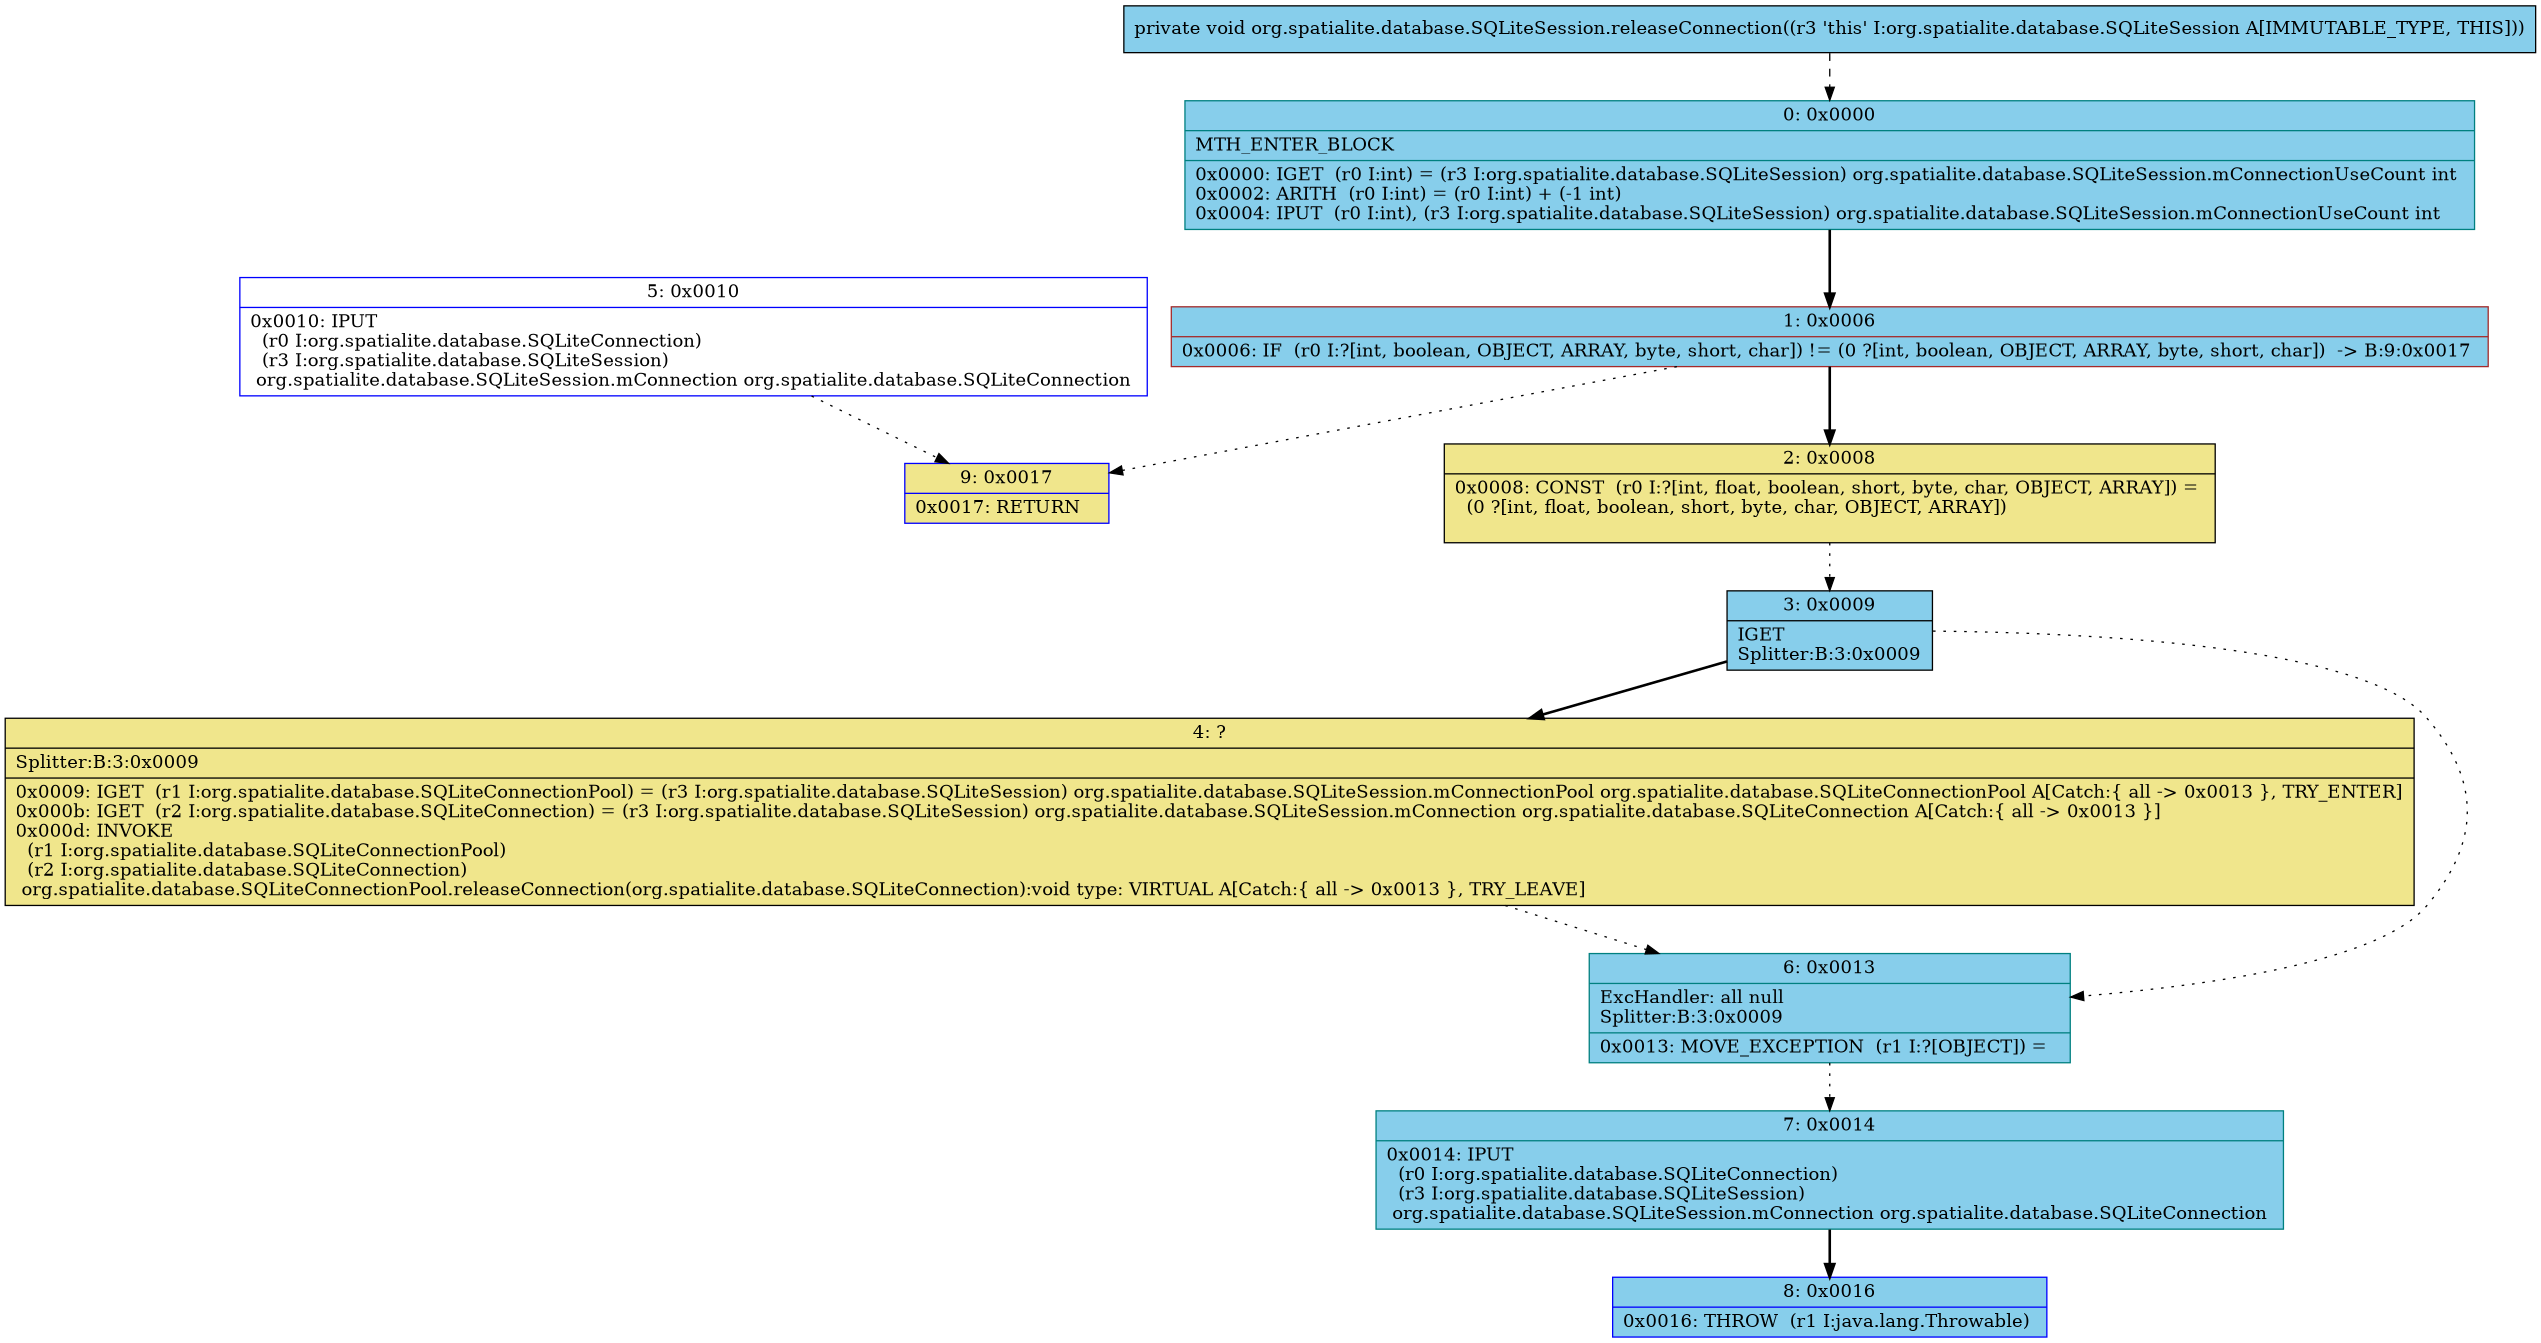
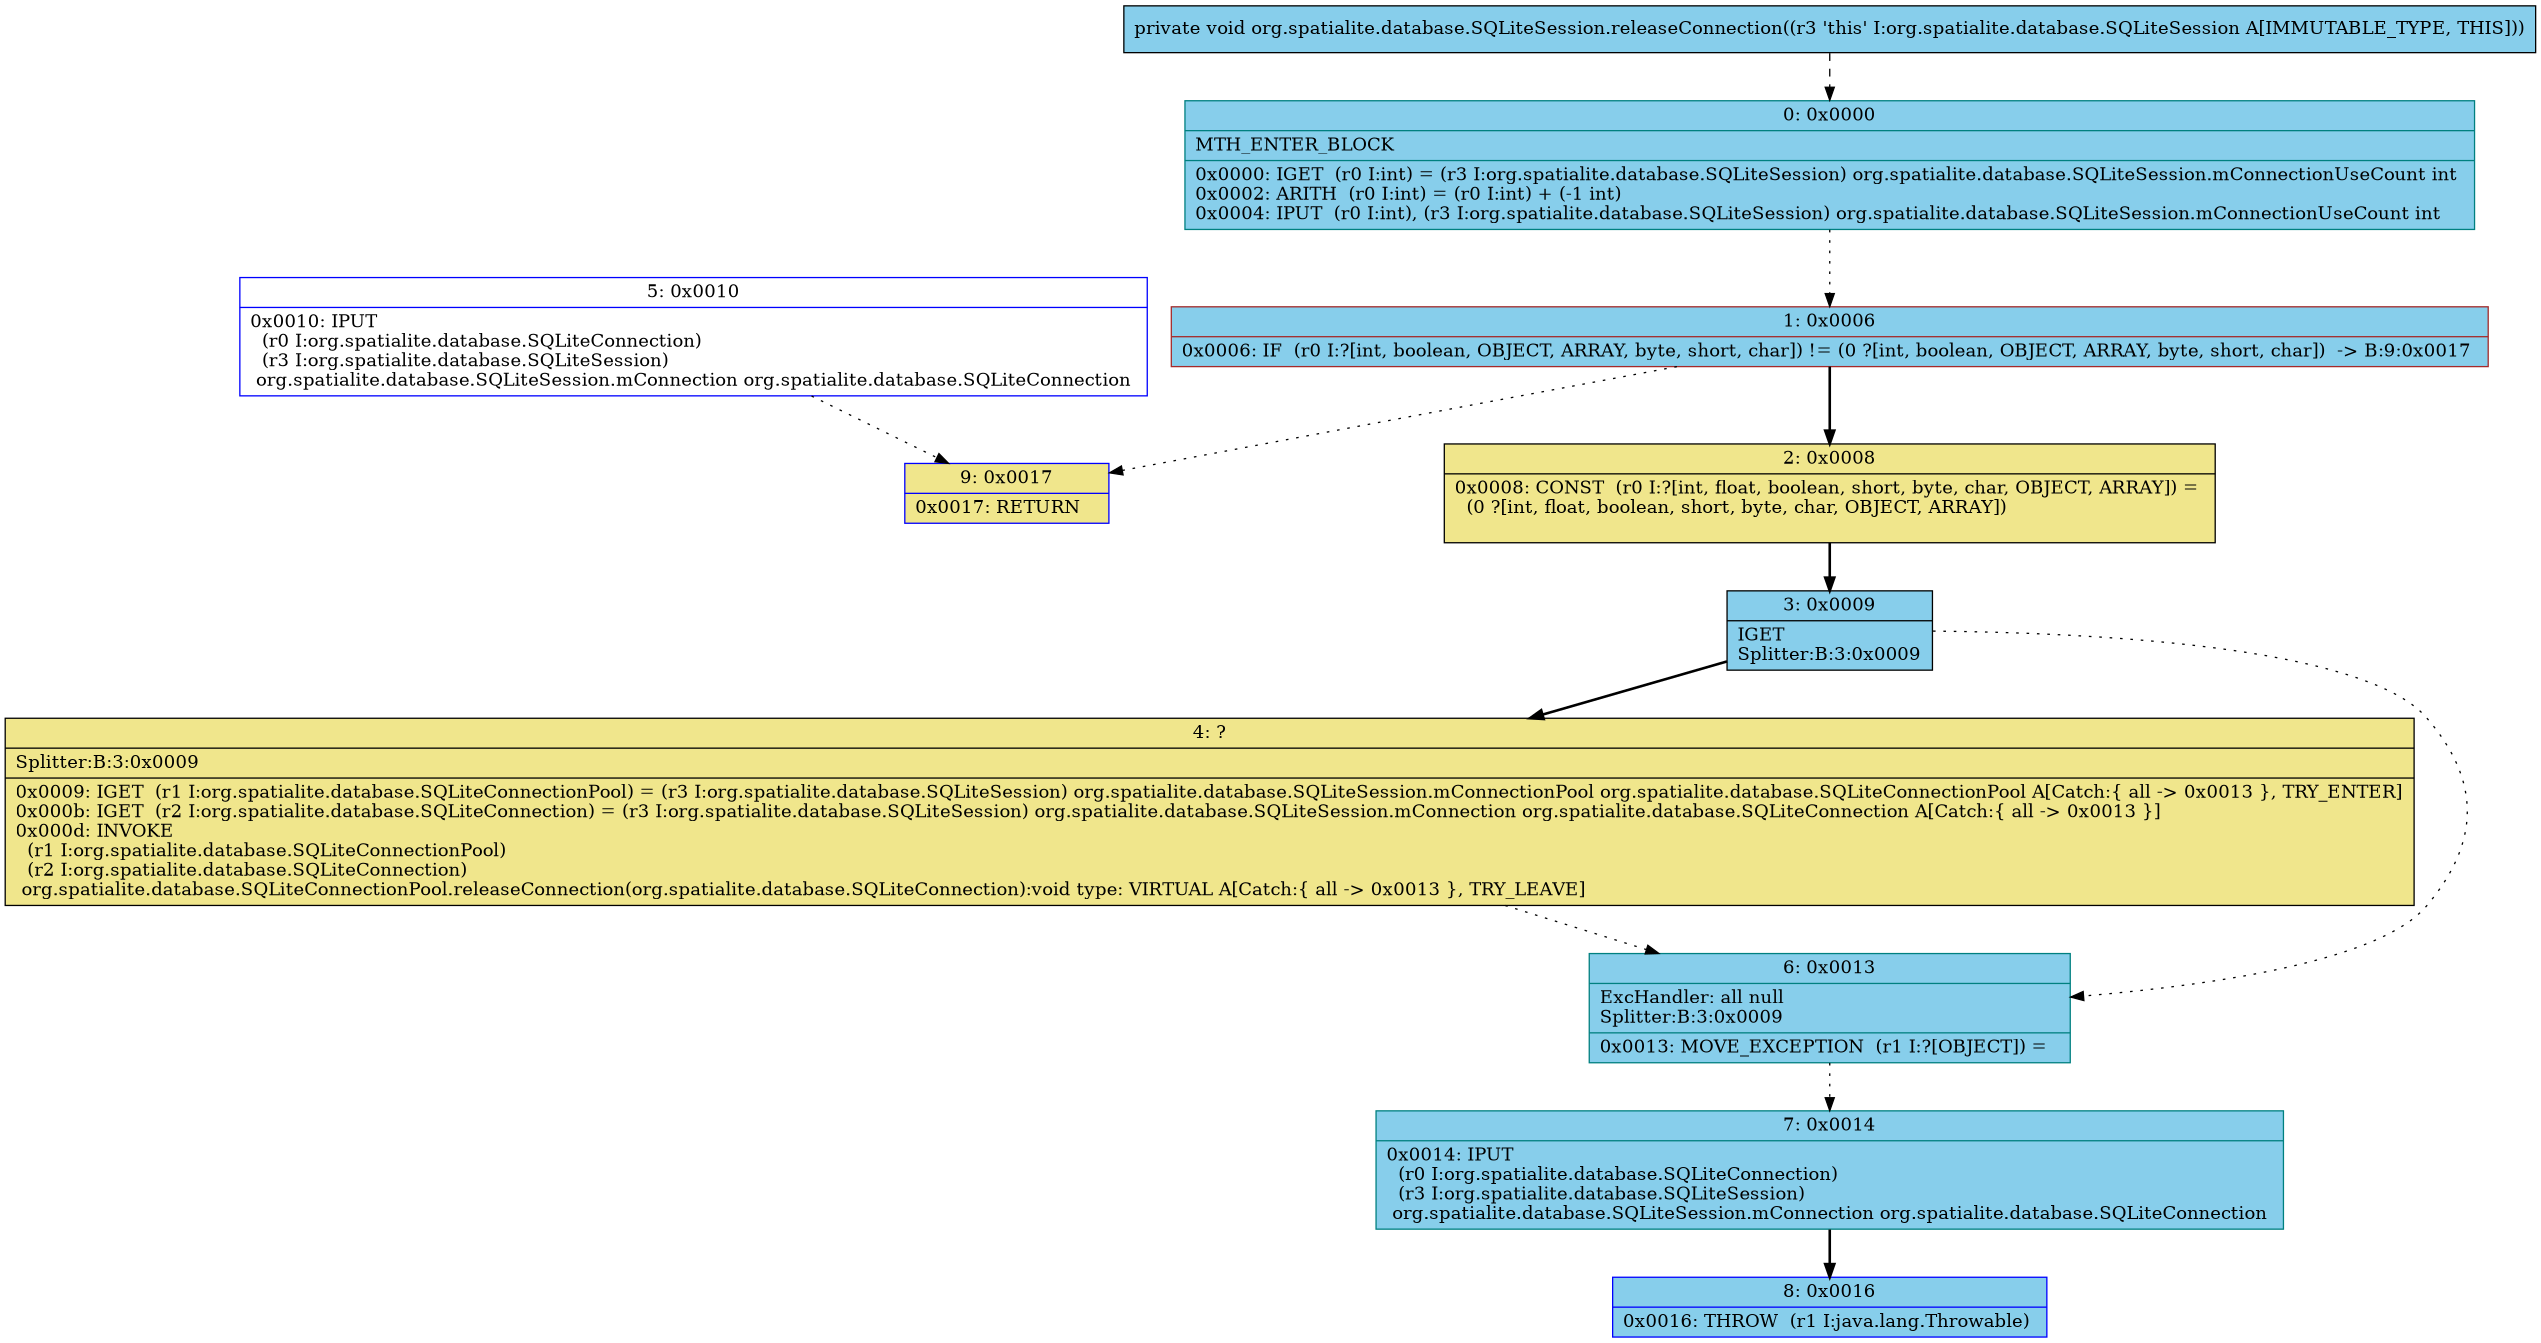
(1830, 262) -> (1830, 262)
(1830, 560) -> (1830, 560)
